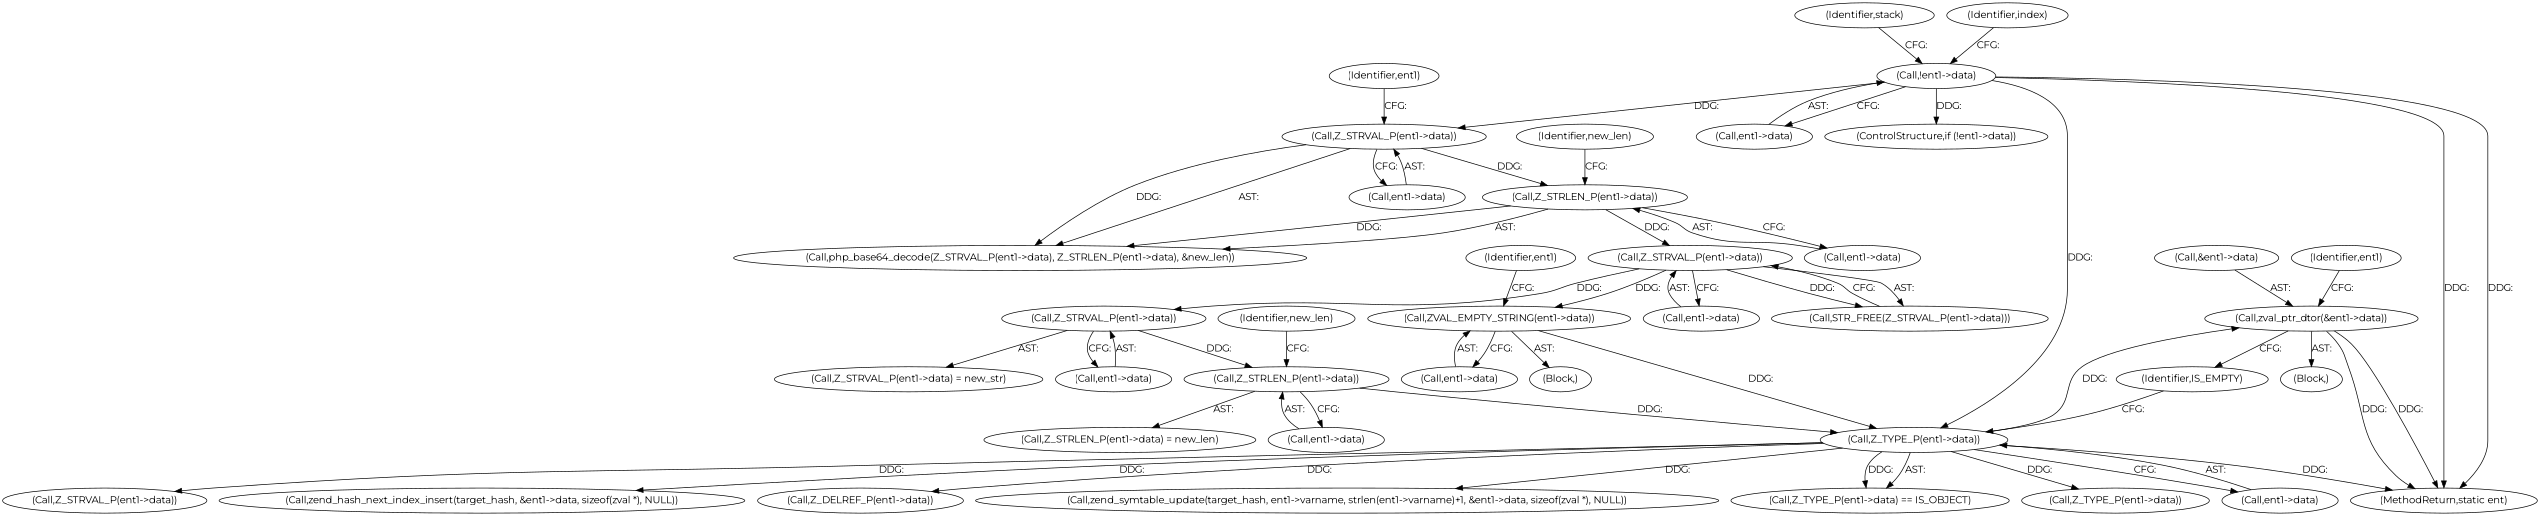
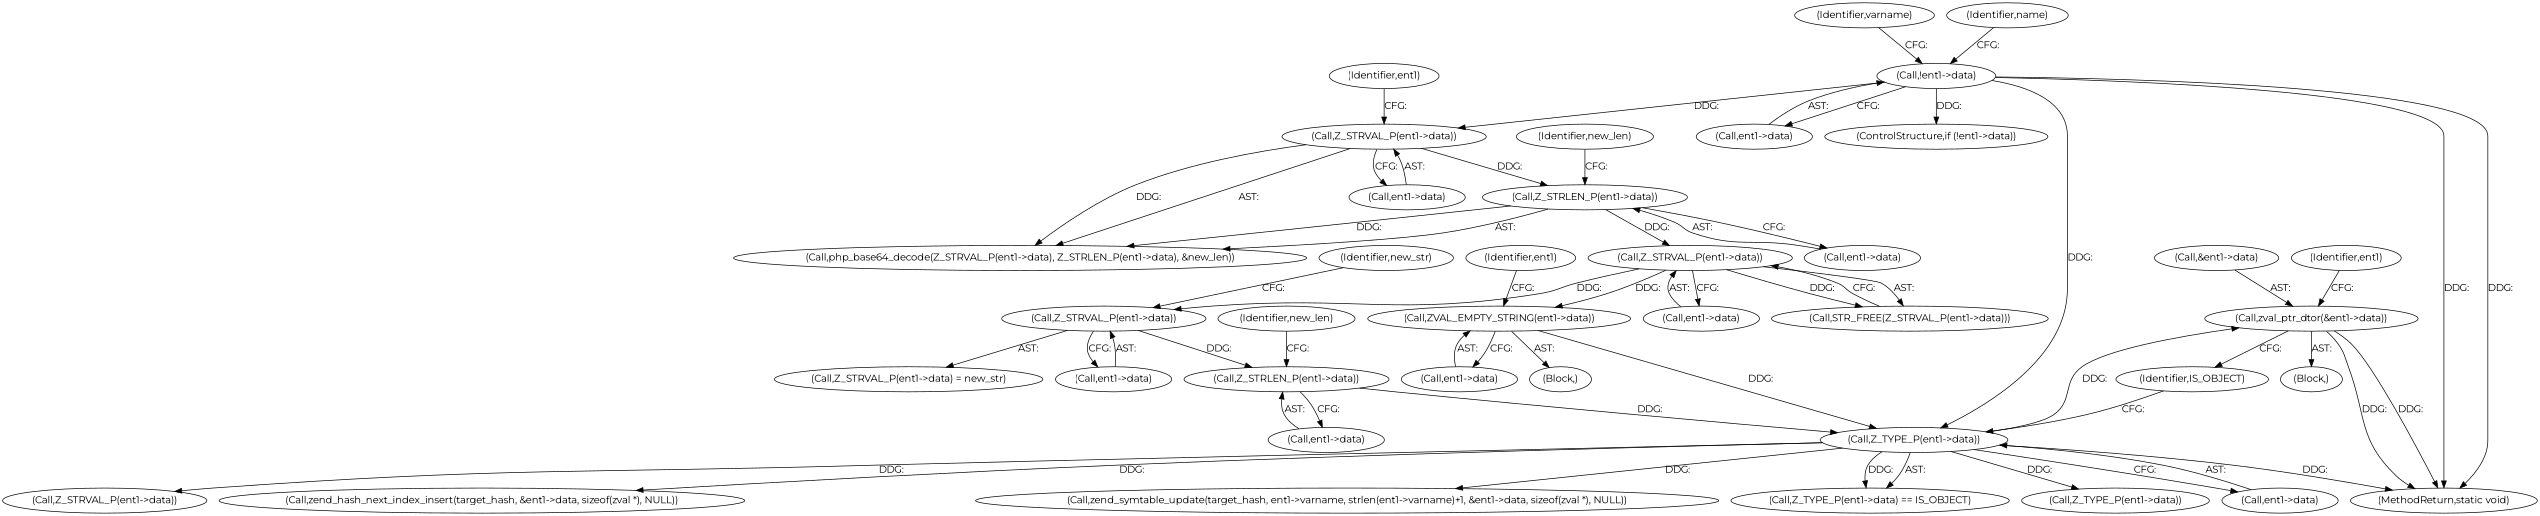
(1865, 15) -> (1865, 15)
(2007, 15) -> (2007, 15)
none -> (1386, 258)
(2192, 379) -> (2192, 379)
(1120, 440) -> none
(861, 501) -> none
(2444, 501) -> (2444, 501)
